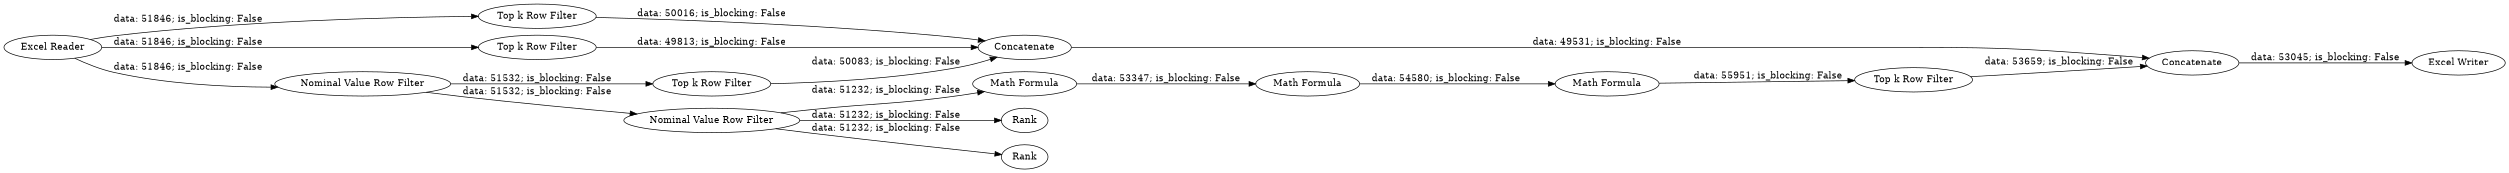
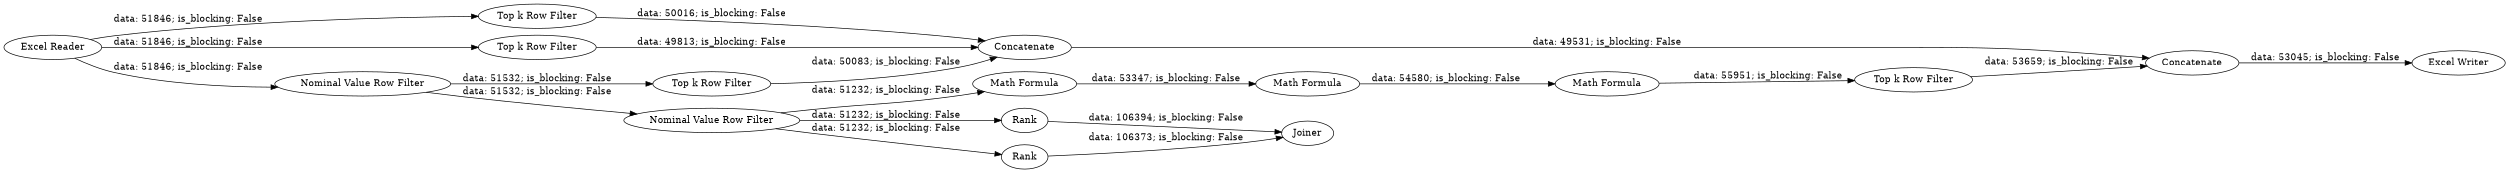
none -> (1308, 133)
